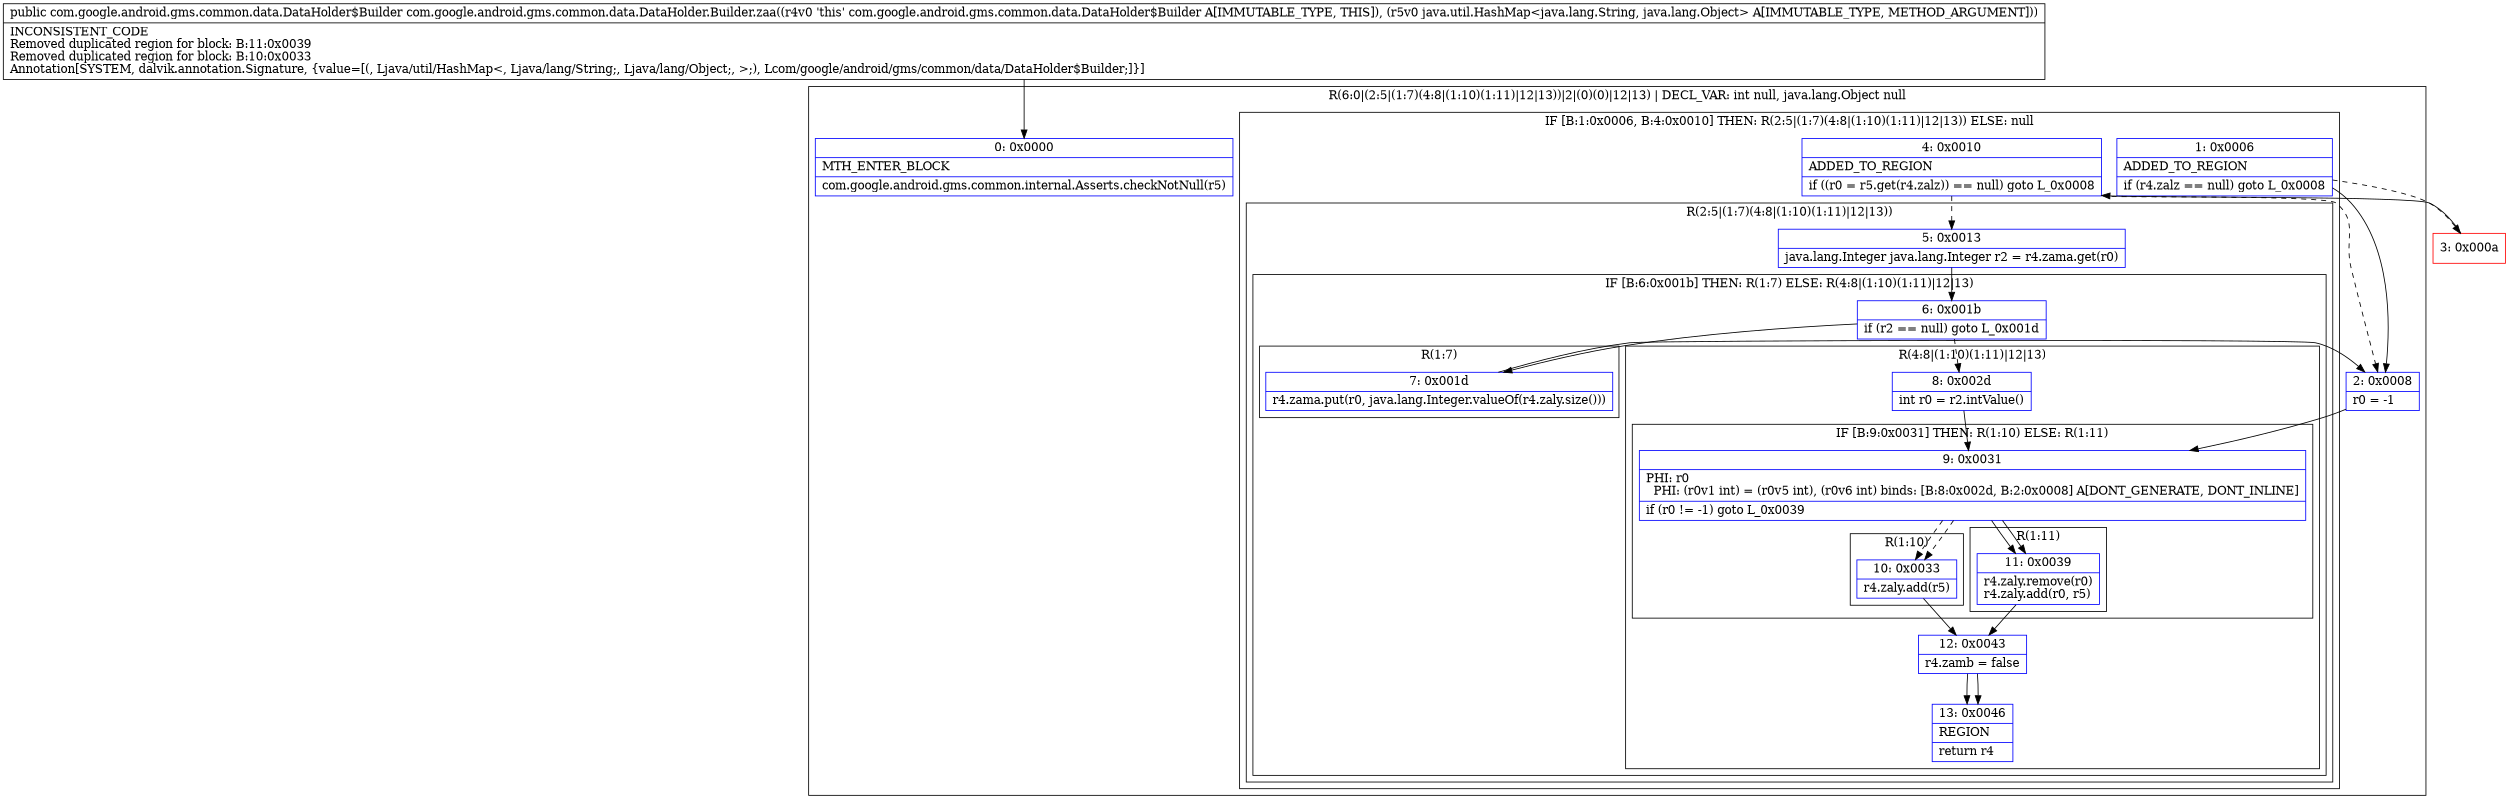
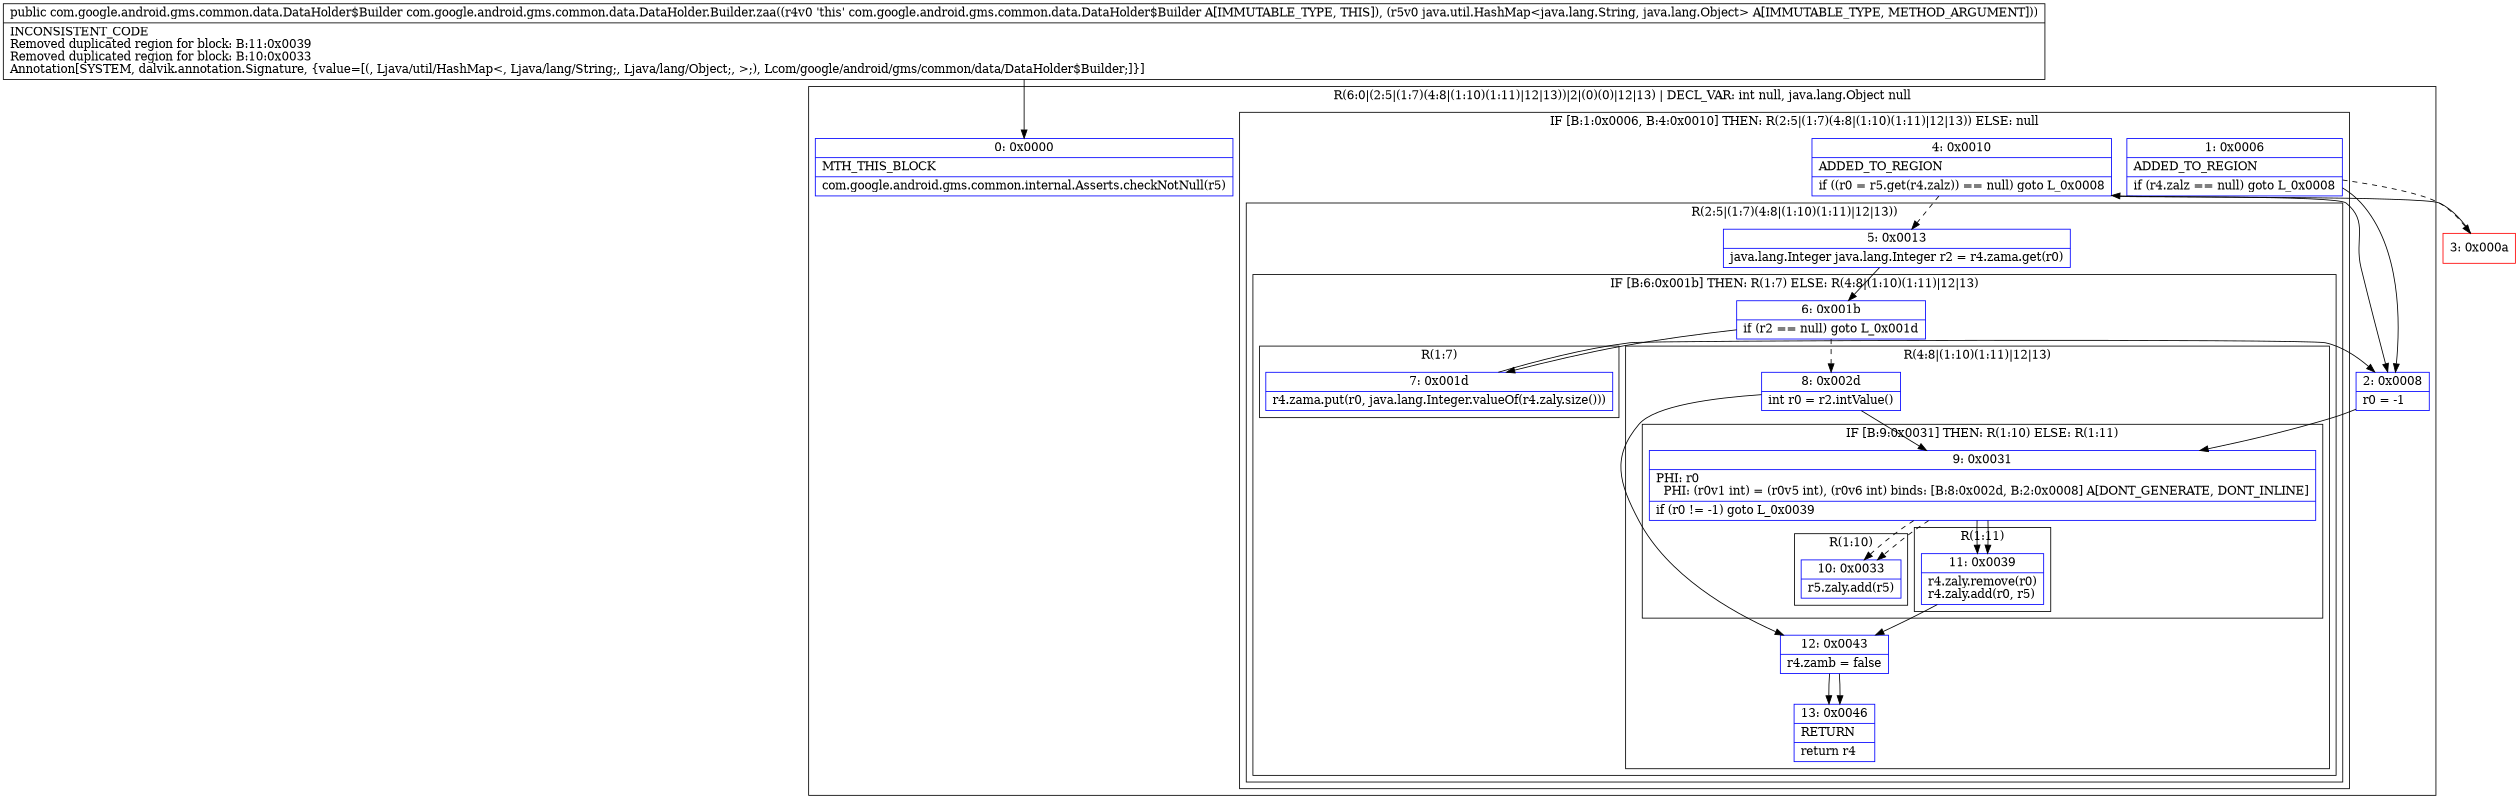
(886, 167) -> (879, 167)
(2347, 216) -> (2357, 216)
(1907, 588) -> (1851, 588)
(1936, 613) -> (1632, 506)
(1964, 733) -> (1828, 733)
